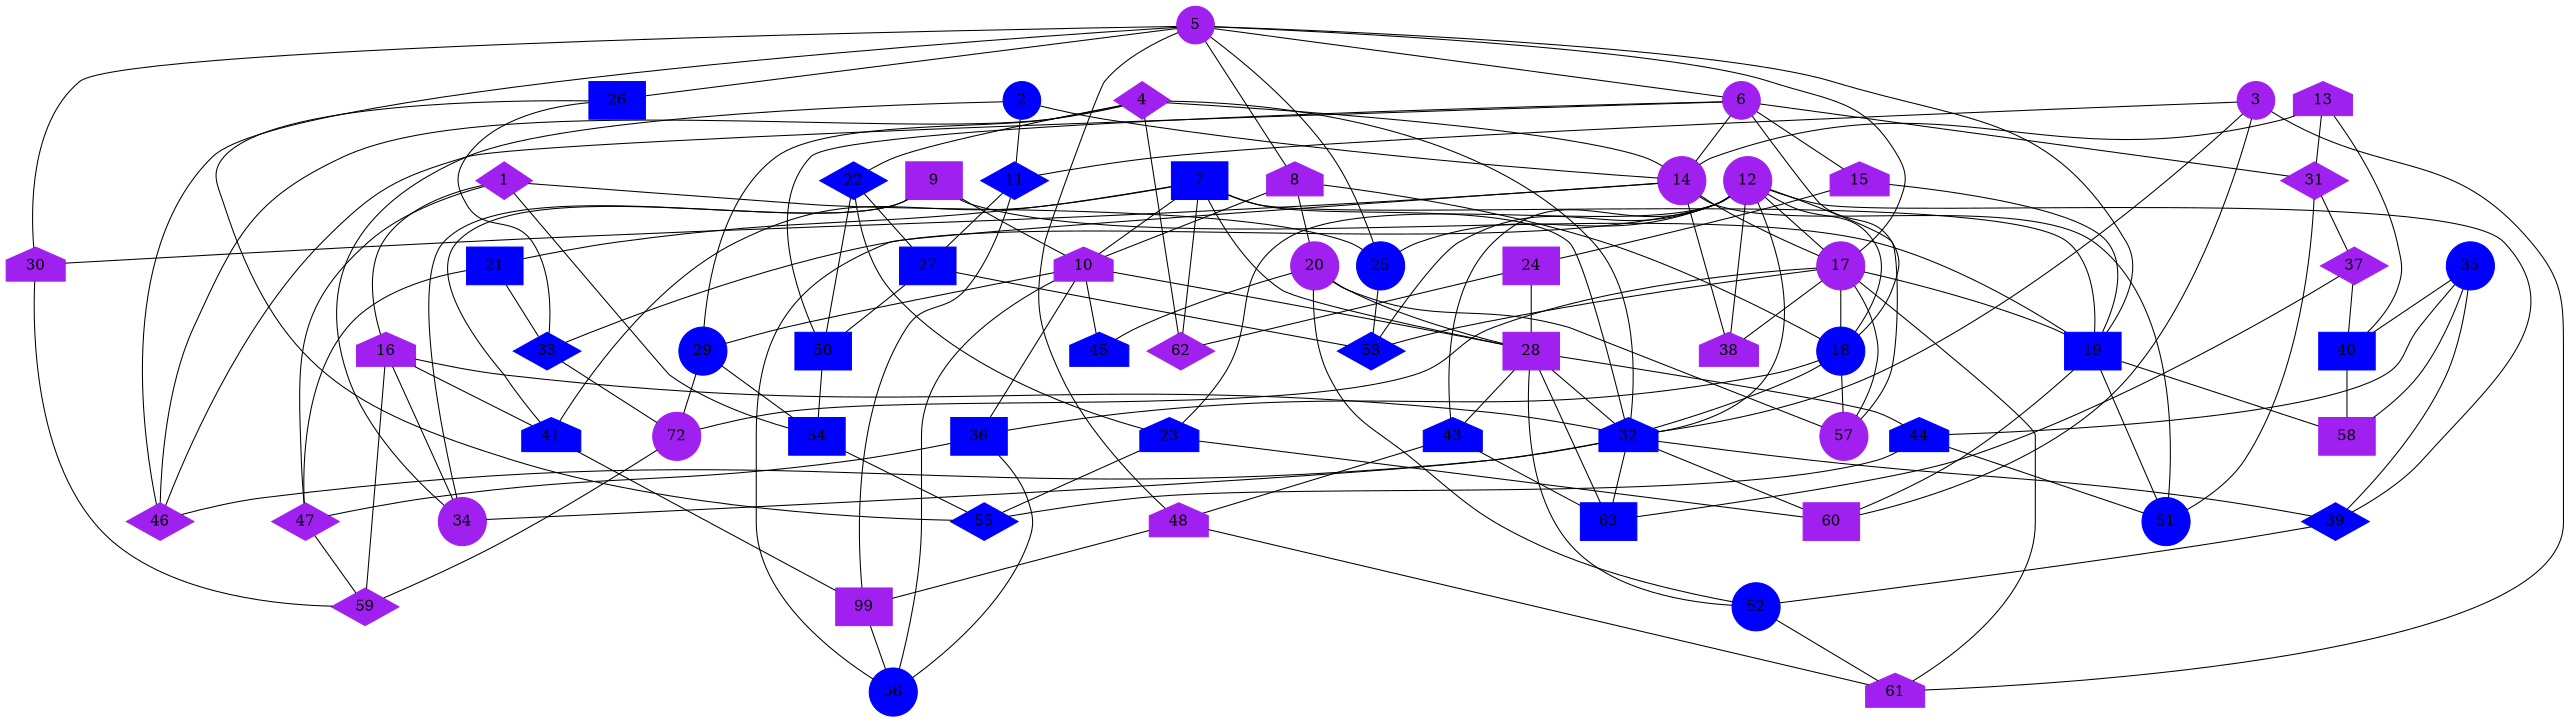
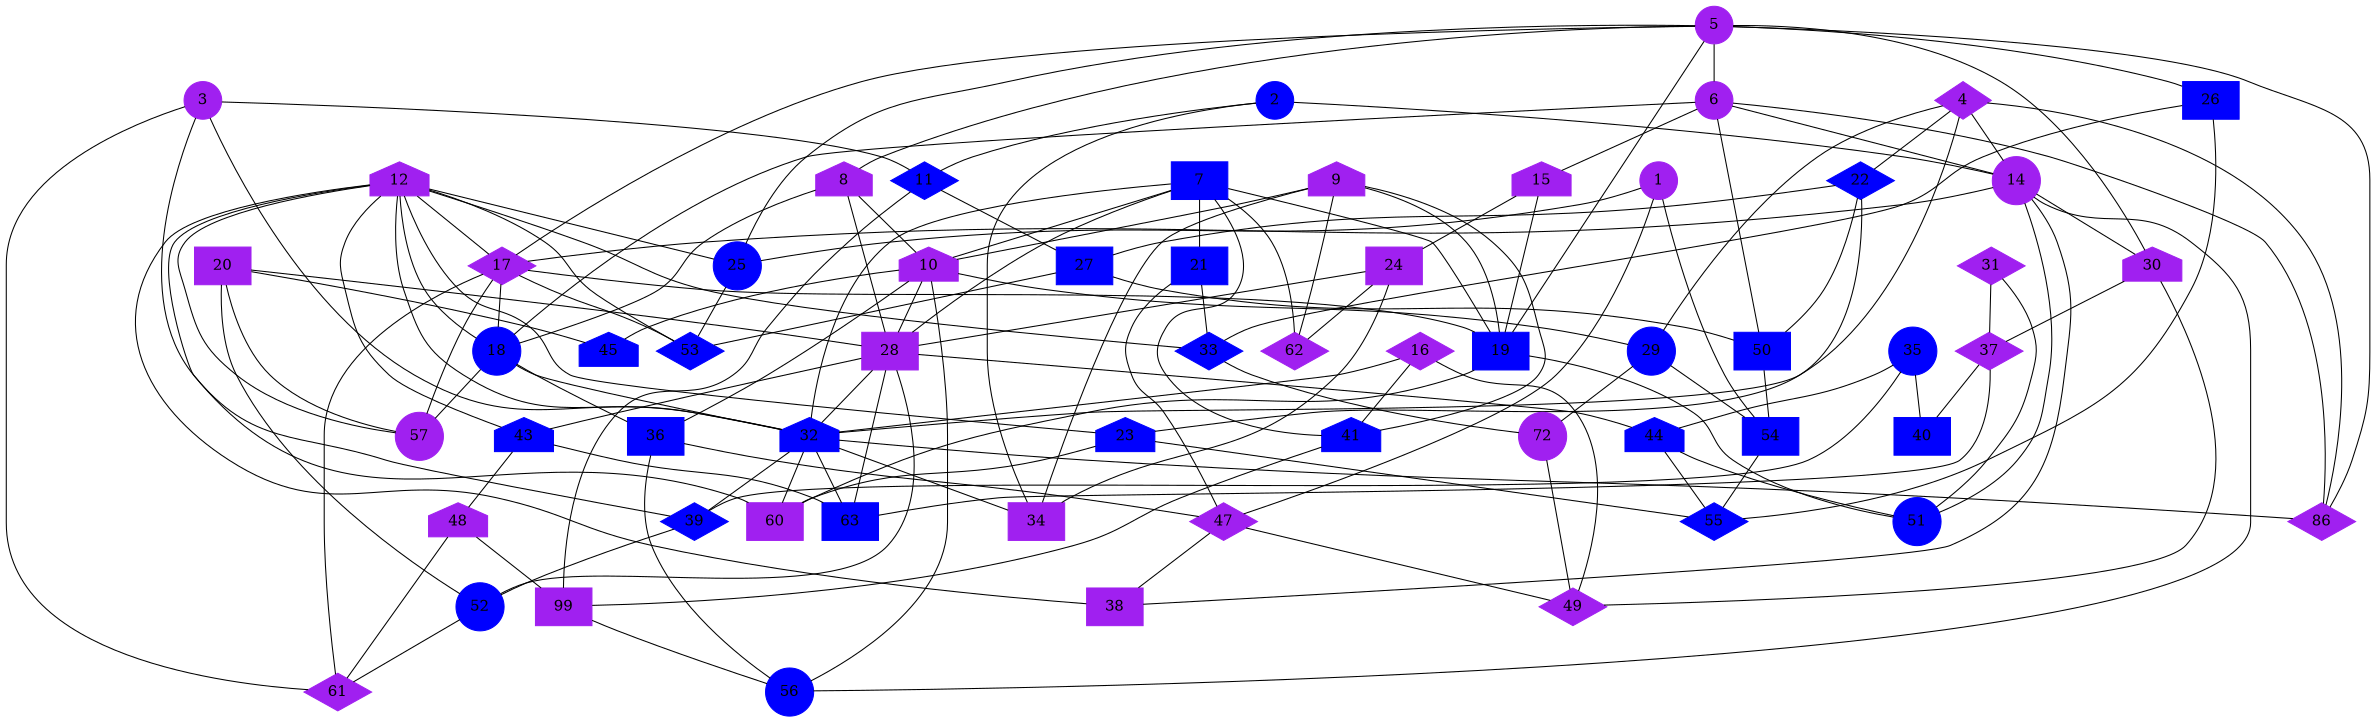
(2323, 100) -> none
(1998, 136) -> none
(504, 181) -> (1659, 181)
(934, 181) -> (1337, 181)
(1748, 181) -> (400, 181)
(1304, 219) -> (865, 257)
(387, 237) -> none
(1164, 242) -> (1317, 266)
(1041, 265) -> none
(1315, 266) -> (223, 266)
(1841, 266) -> (502, 266)
(1791, 304) -> (1174, 560)
none -> (2062, 313)
(386, 351) -> (1420, 351)
(1729, 351) -> (1115, 607)
(1325, 391) -> none
(424, 436) -> (1245, 436)
(2347, 436) -> none
(160, 522) -> (2322, 522)
(462, 522) -> (1036, 522)
(365, 607) -> (1573, 607)
(1895, 692) -> (338, 692)
